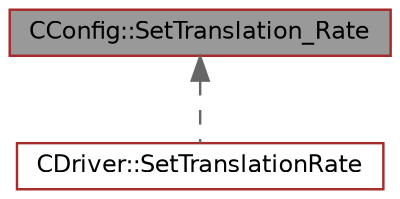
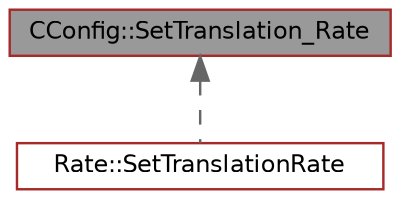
(200, 166) -> (200, 166)
